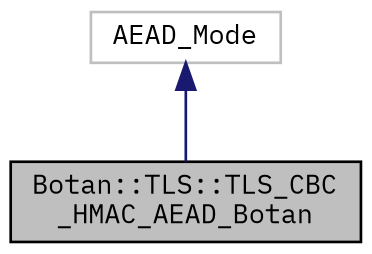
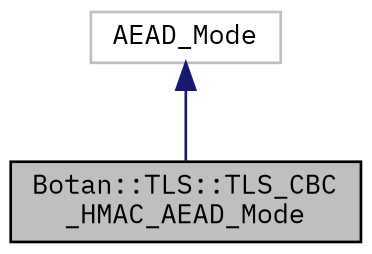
(186, 202) -> (186, 202)
